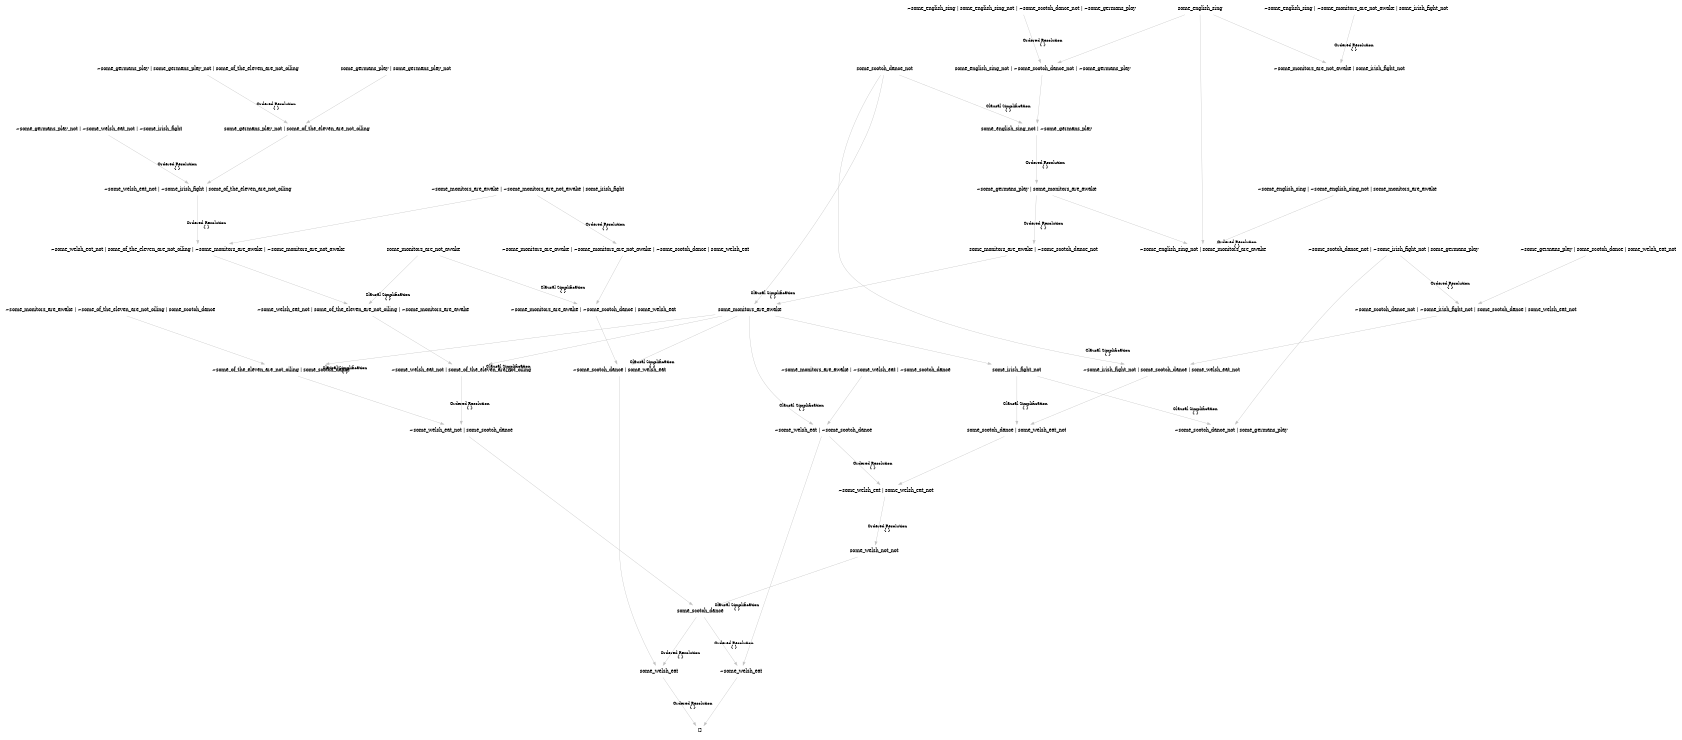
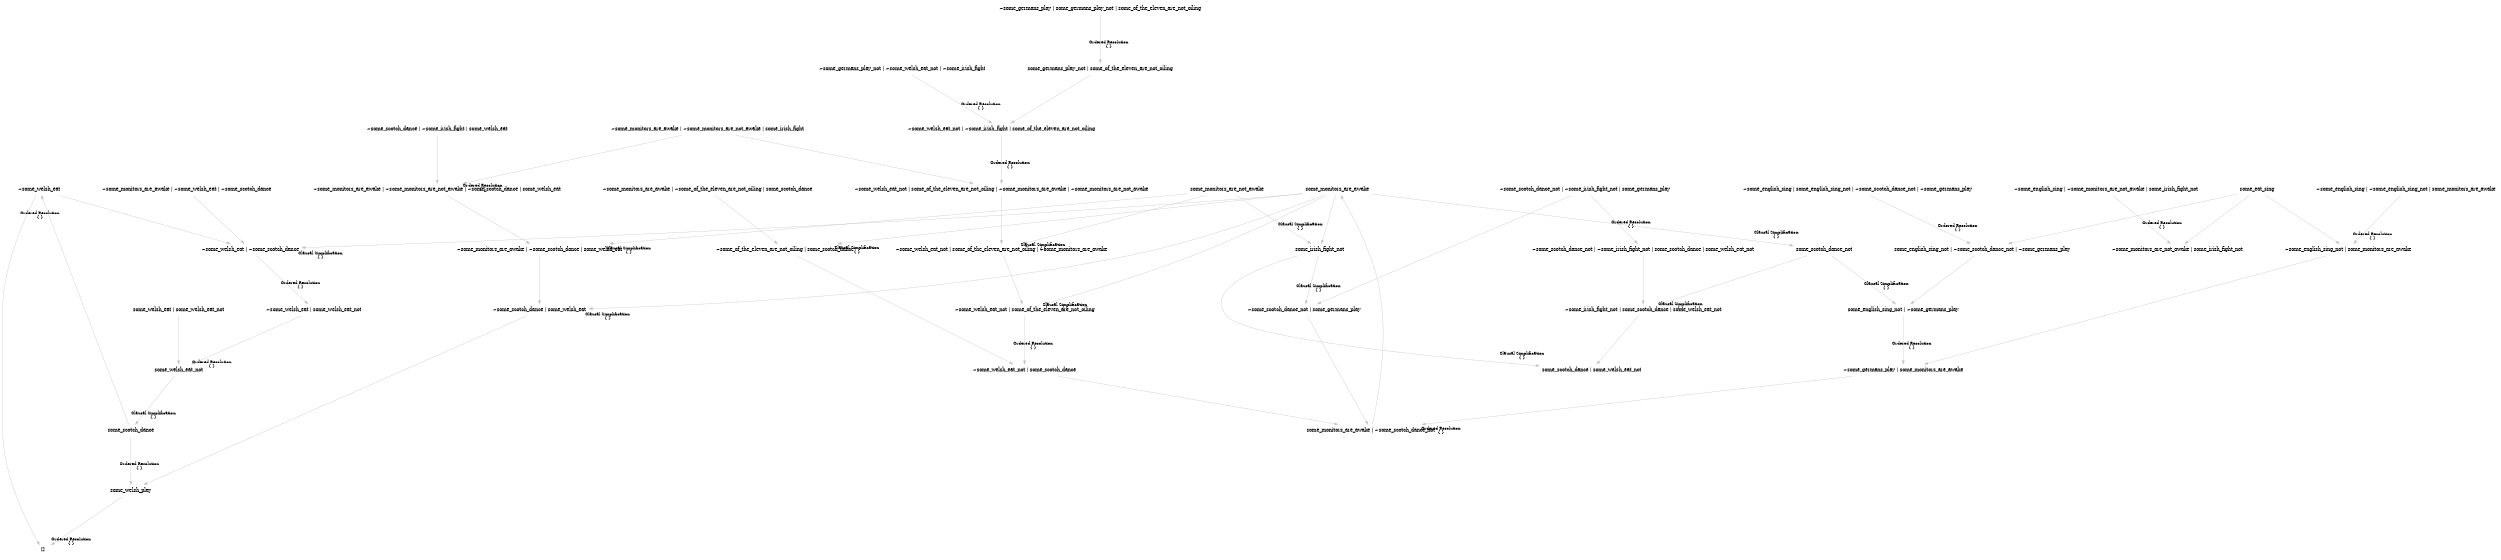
(1200, 9) -> (2257, 189)
(396, 69) -> none
none -> (437, 129)
(834, 195) -> (1581, 220)
(1118, 219) -> (2127, 310)
none -> (1272, 219)
(1598, 250) -> none
none -> (179, 310)
none -> (1337, 369)
(953, 460) -> none
(579, 520) -> (1196, 400)
(783, 549) -> (143, 219)
(874, 551) -> (179, 370)
(659, 671) -> (131, 491)
